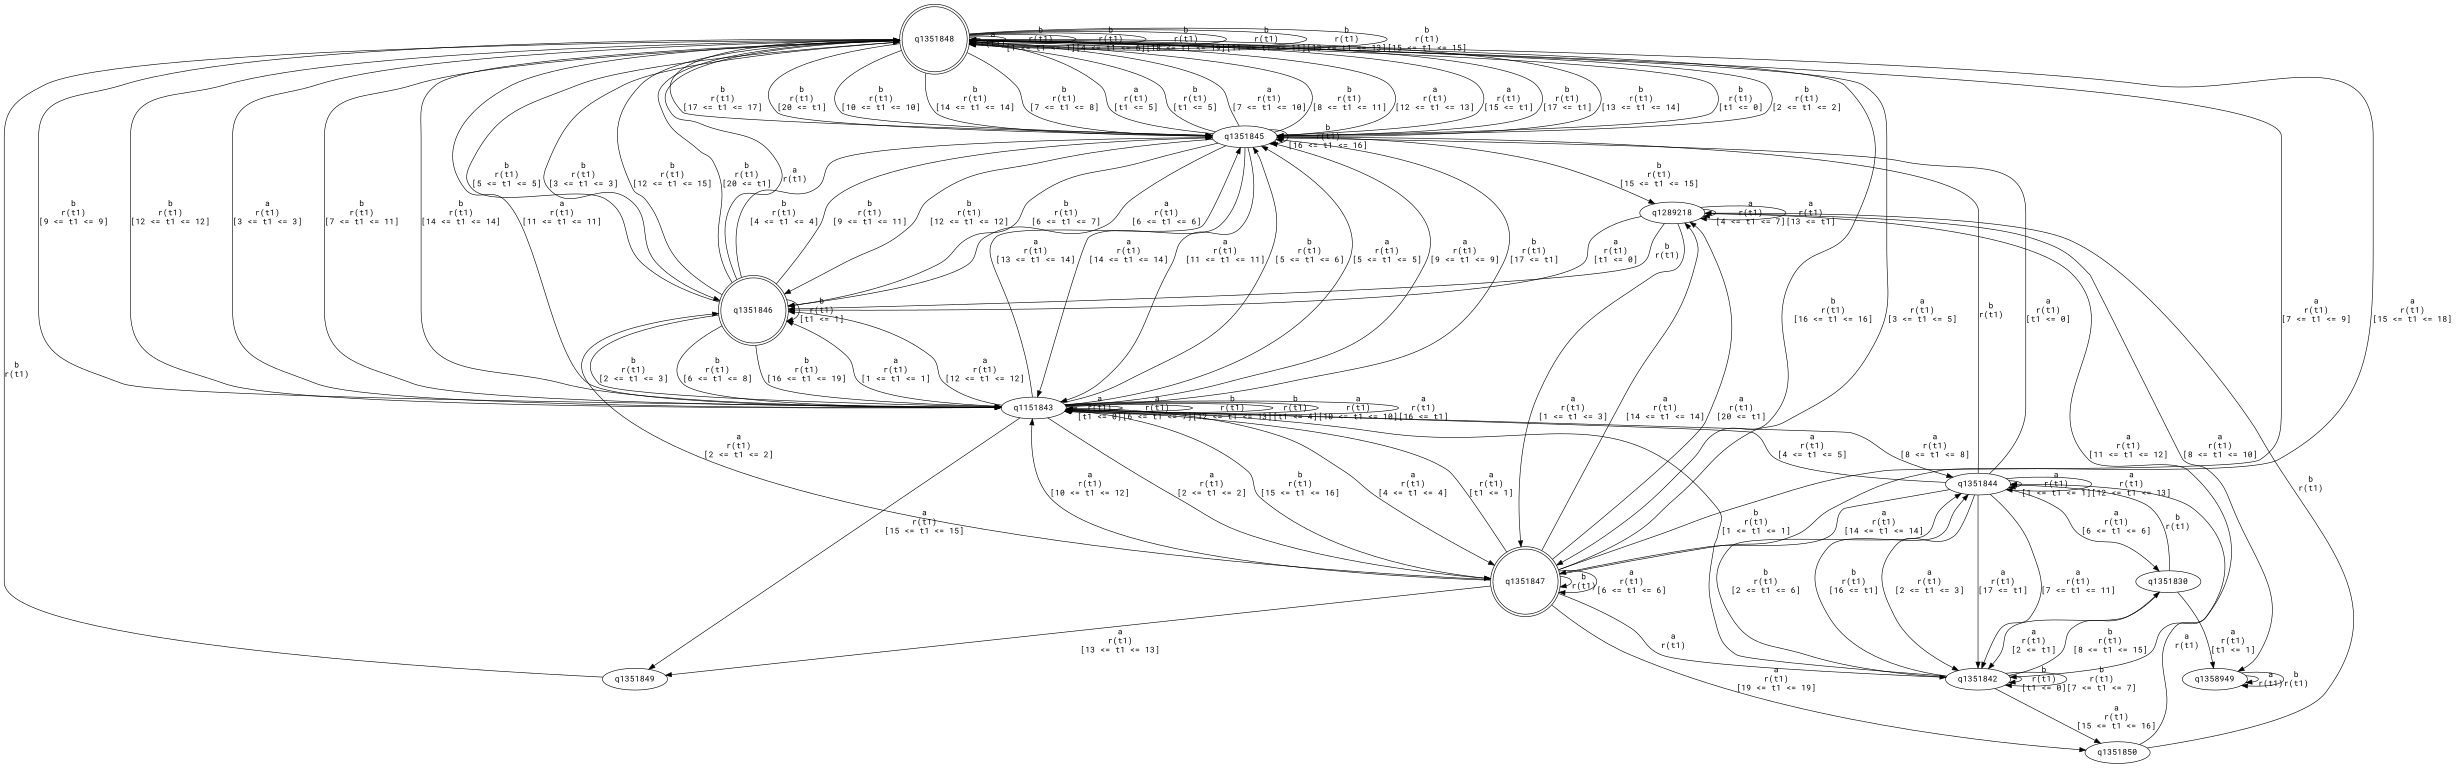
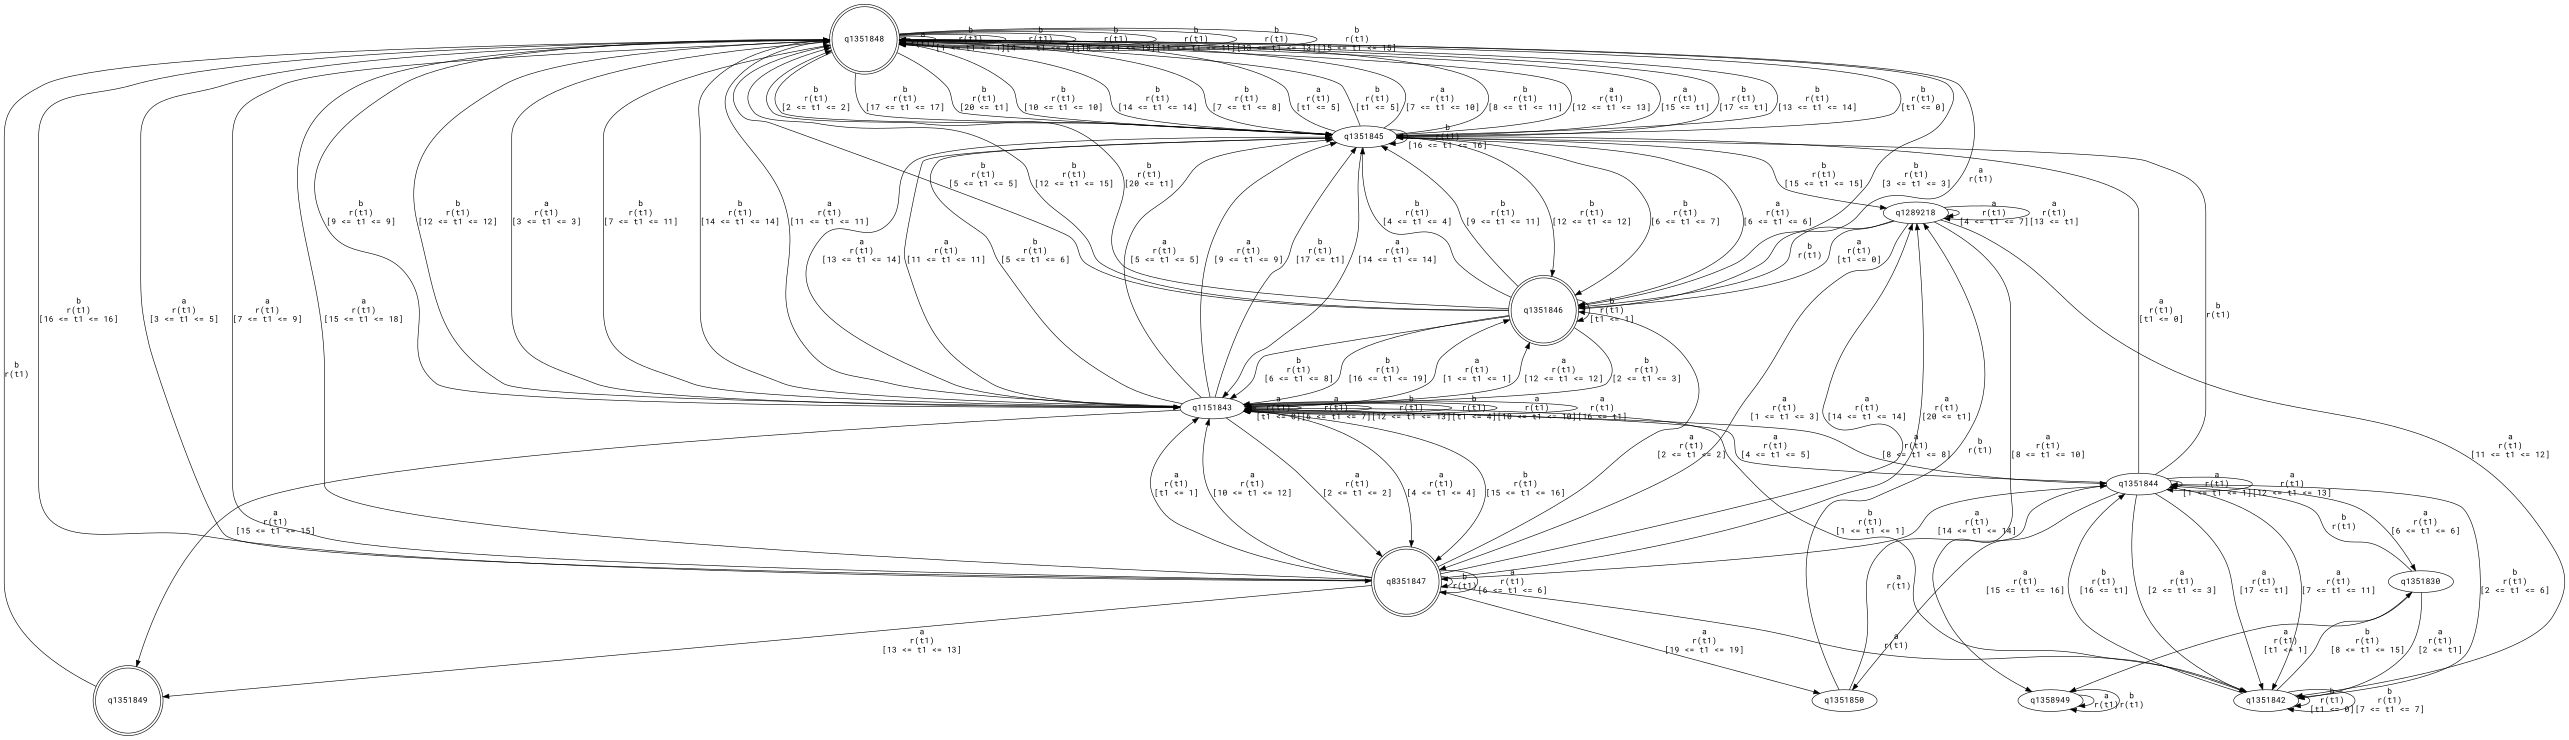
(1526, 582) -> (1406, 582)
(635, 679) -> (128, 701)
(2045, 715) -> (1968, 560)
